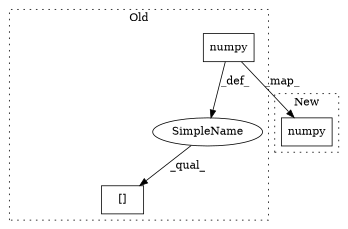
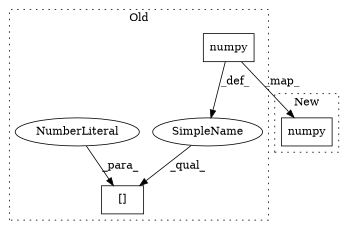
none -> (77, 132)
